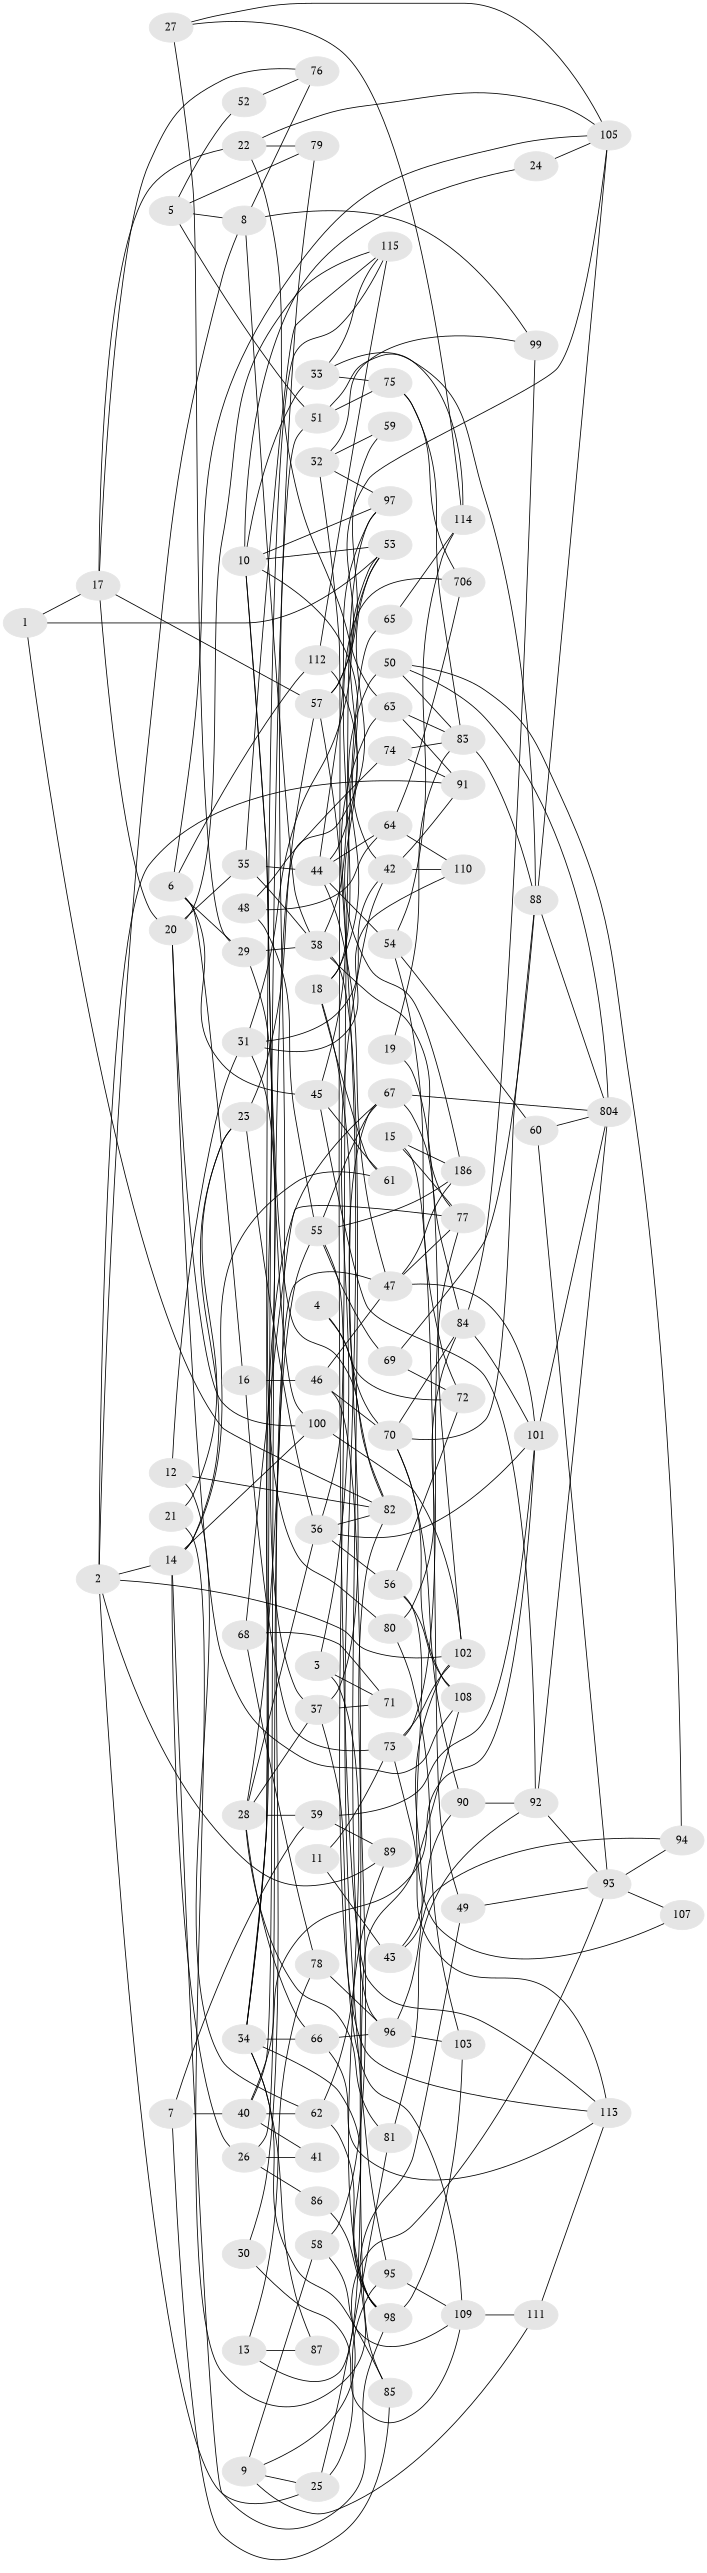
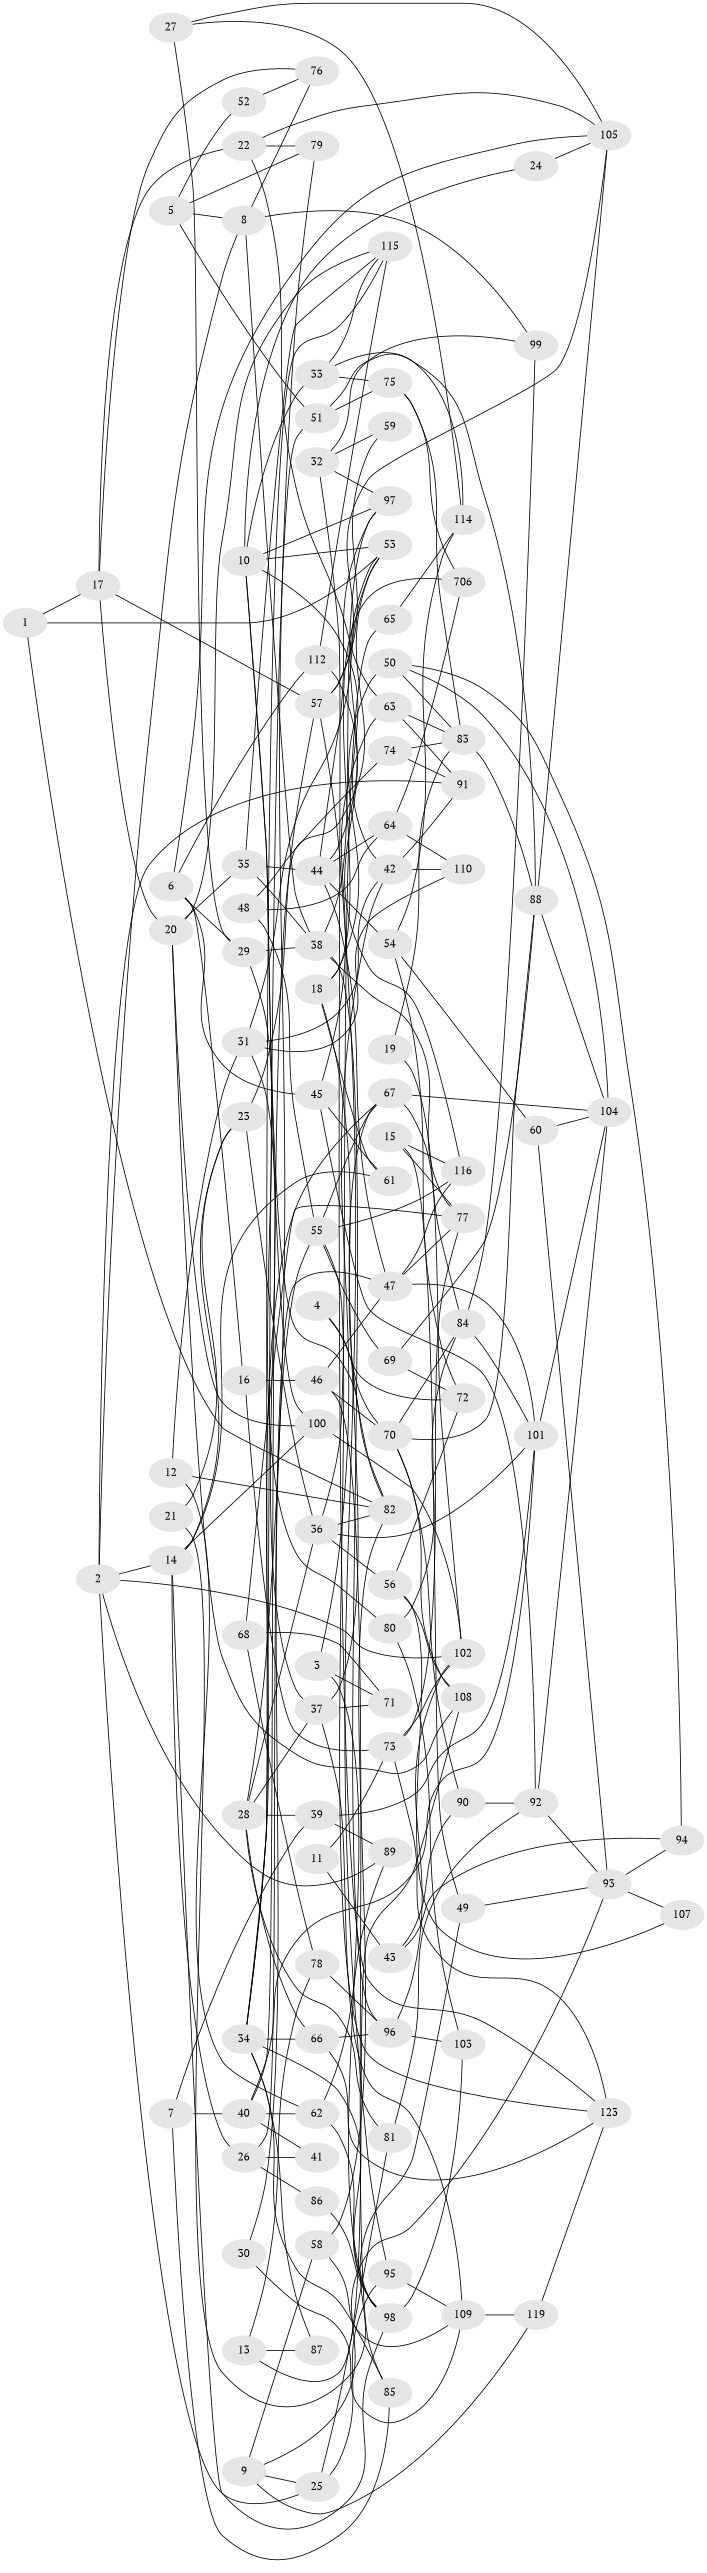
(609, 1112) -> (609, 1112)
(463, 1171) -> (463, 1171)
(609, 2113) -> (609, 2113)
(536, 2315) -> (536, 2315)
